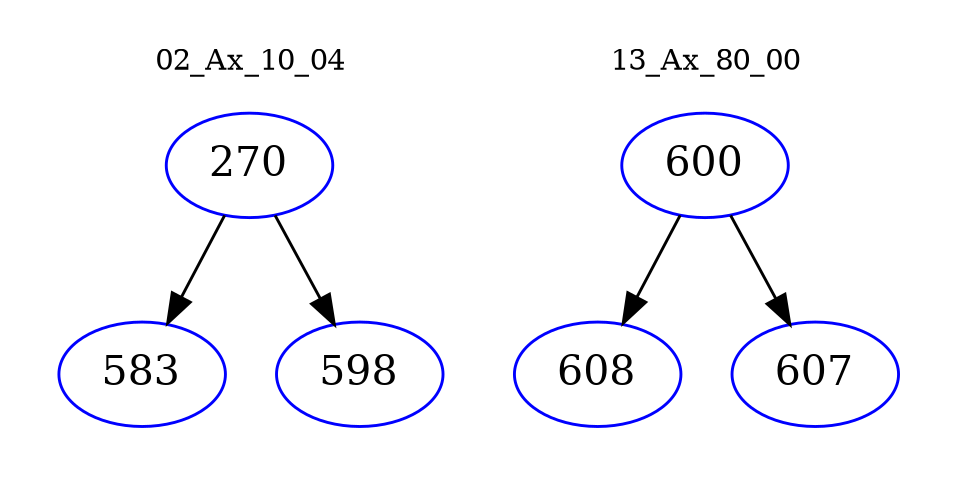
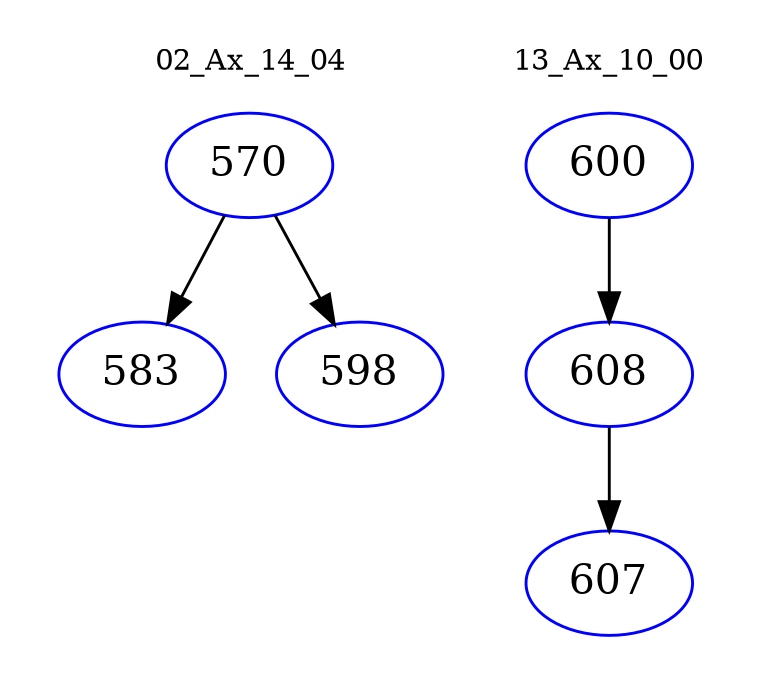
(251, 62) -> (251, 62)
(706, 62) -> (609, 62)
(250, 165) -> (250, 165)
(753, 257) -> (609, 464)
